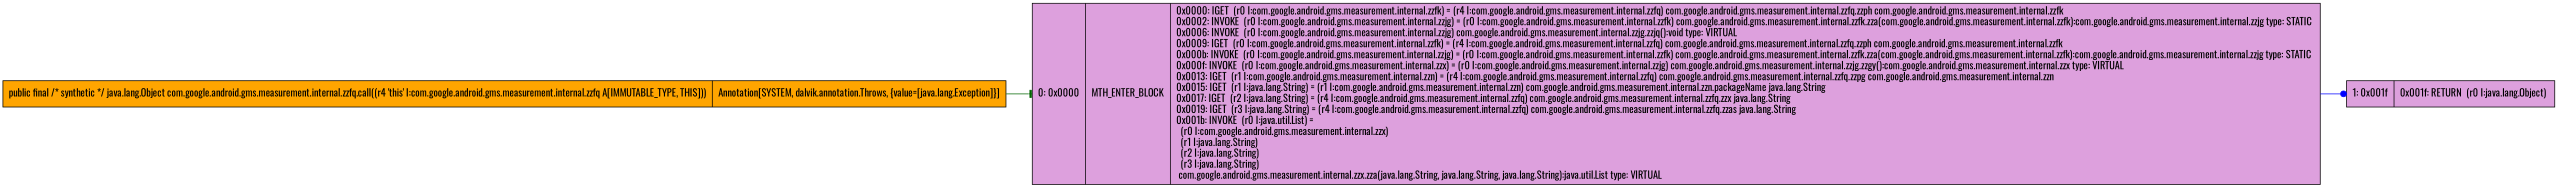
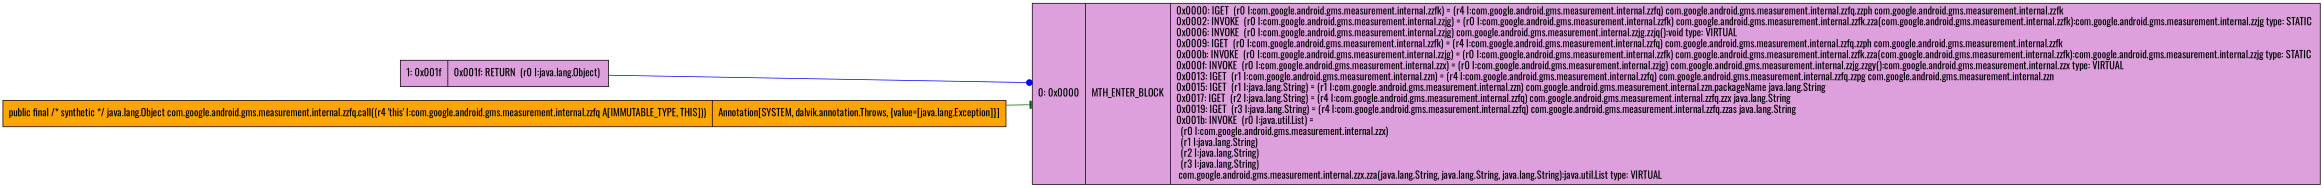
(2330, 94) -> (817, 79)
